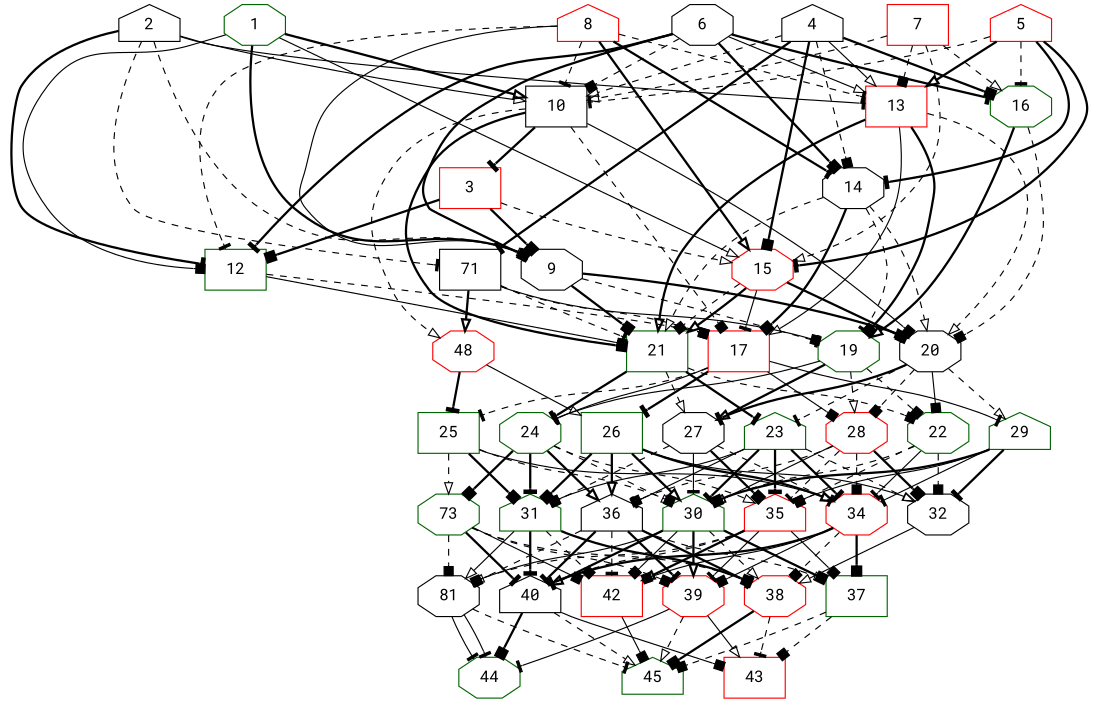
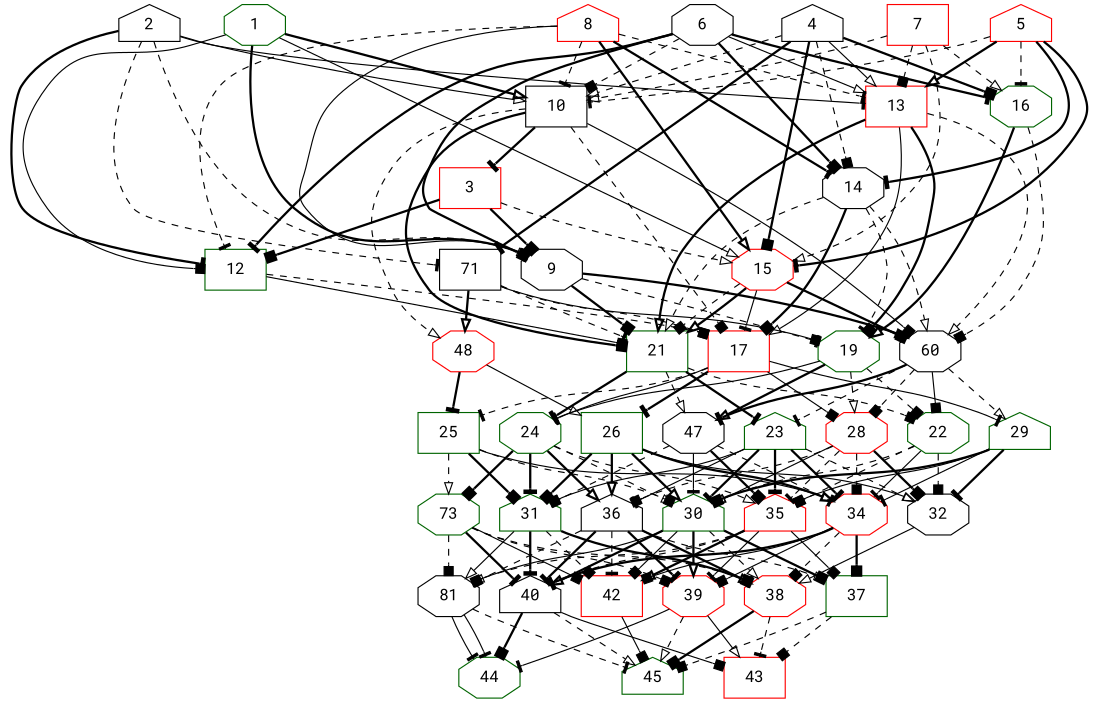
(930, 351) -> (930, 351)
(693, 433) -> (693, 433)
(691, 554) -> (691, 554)
